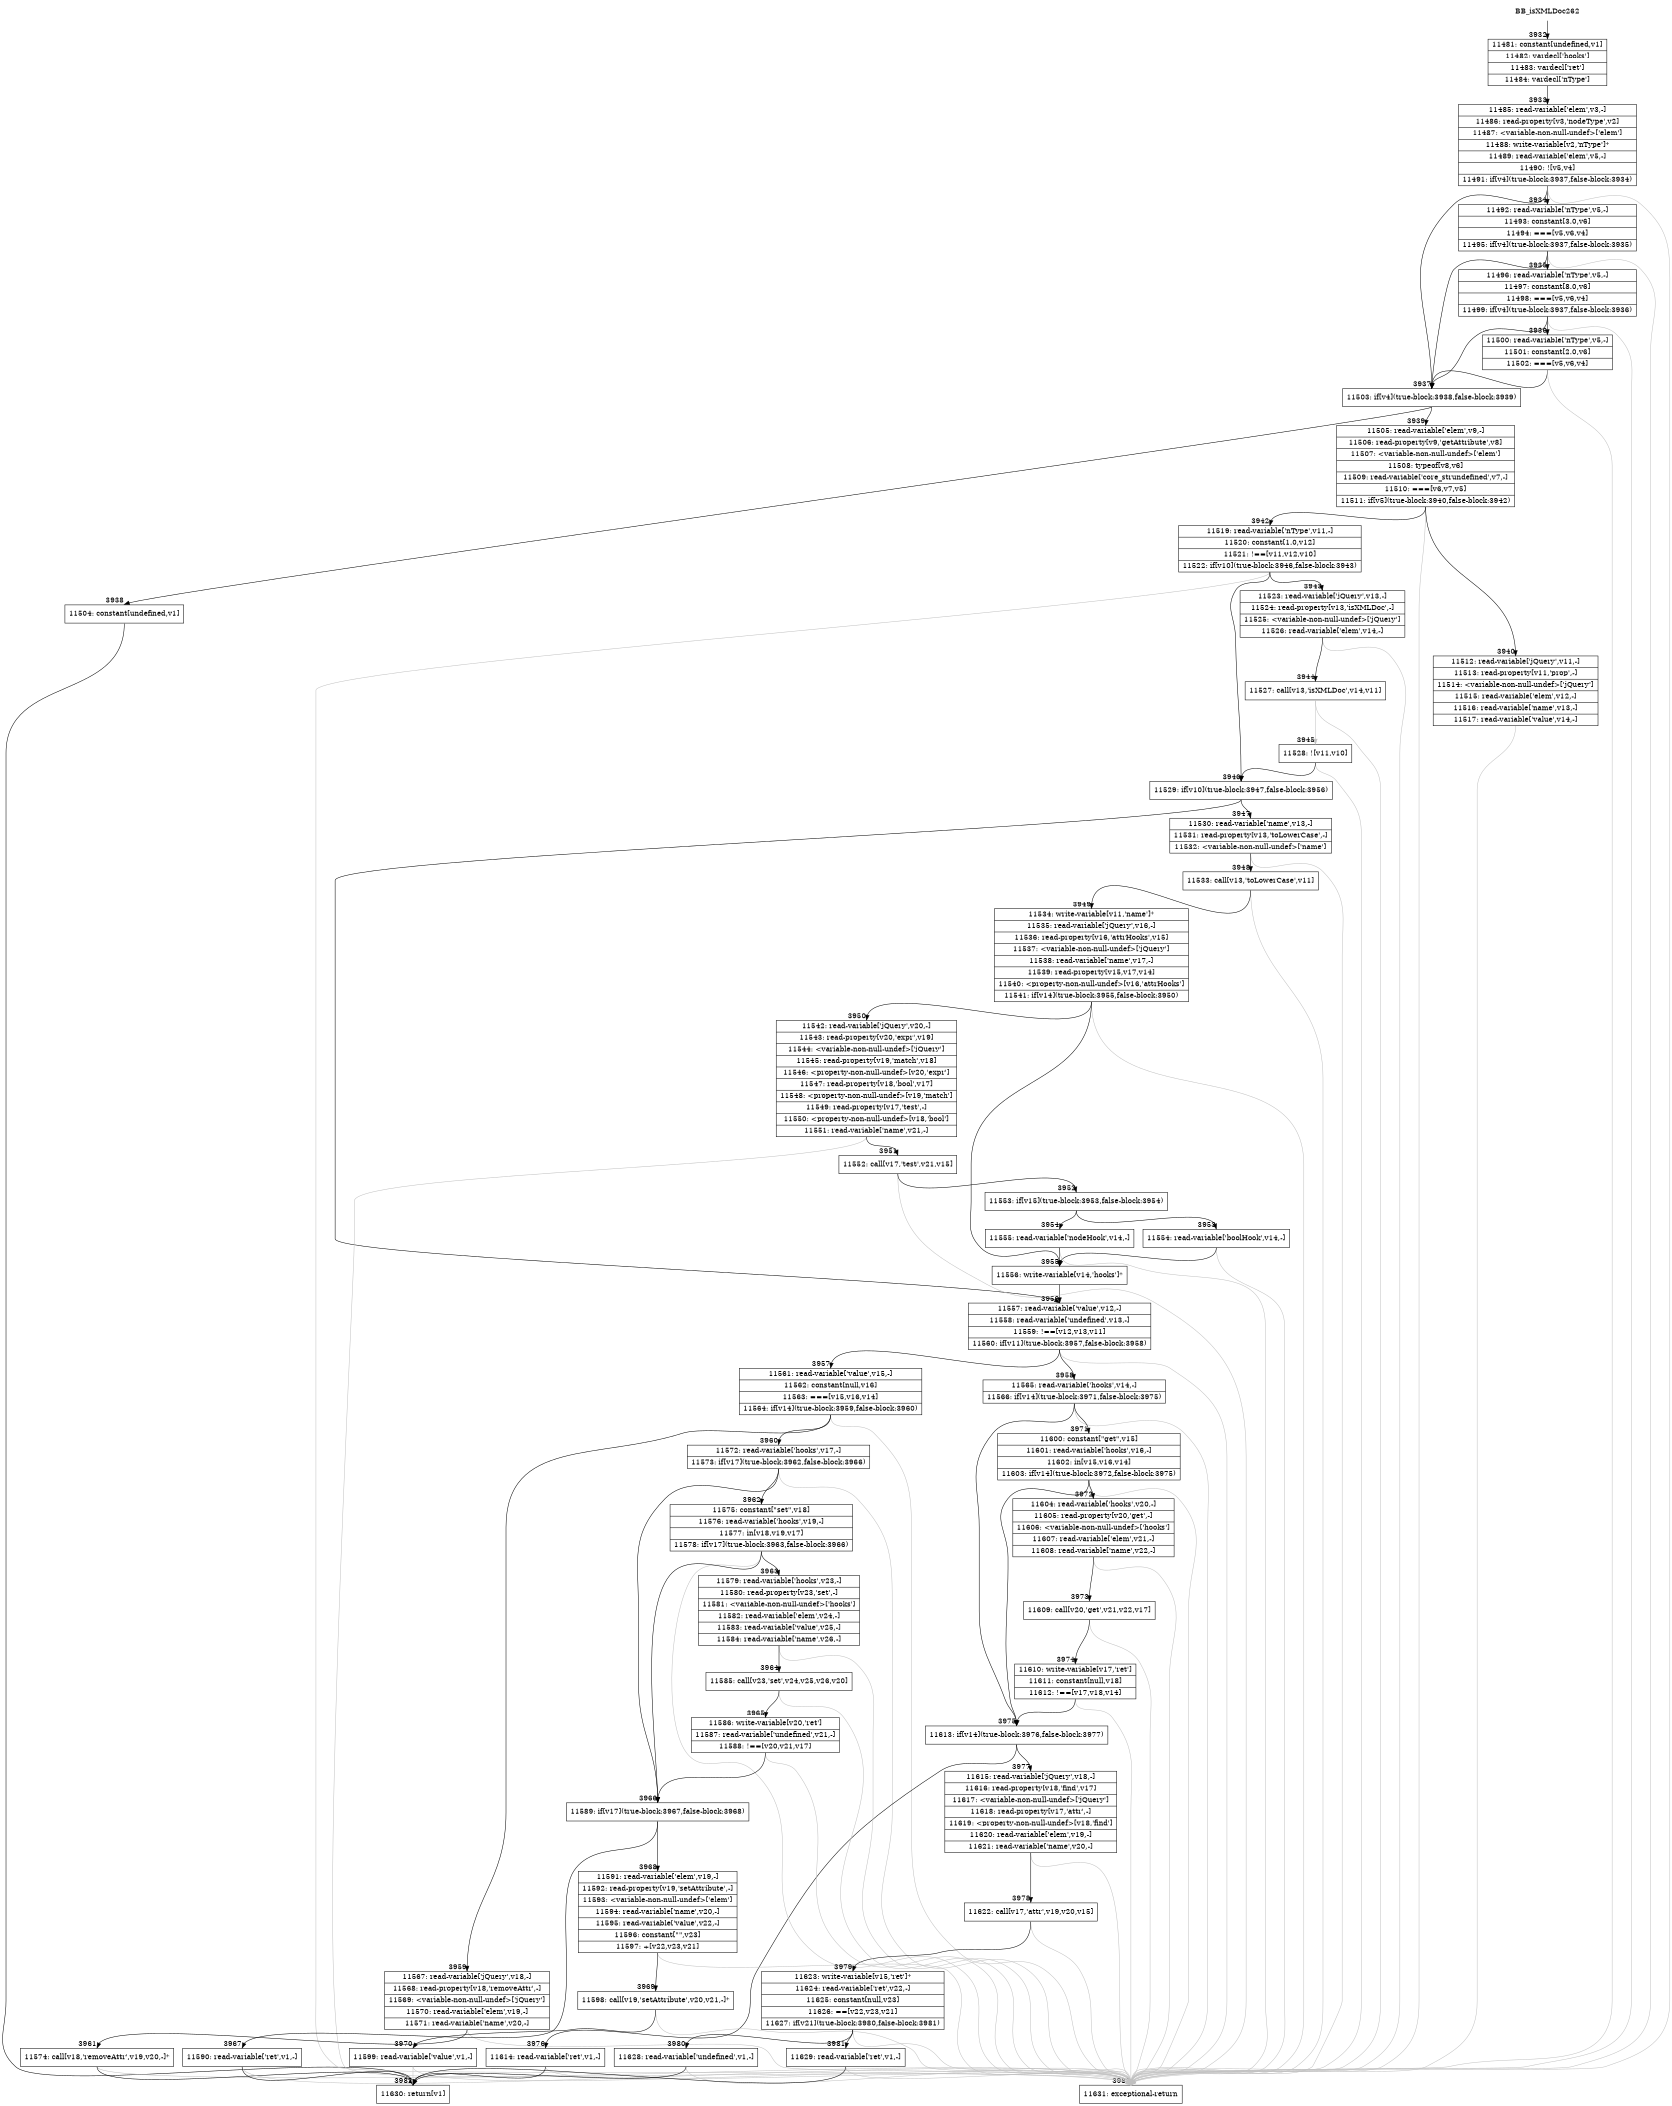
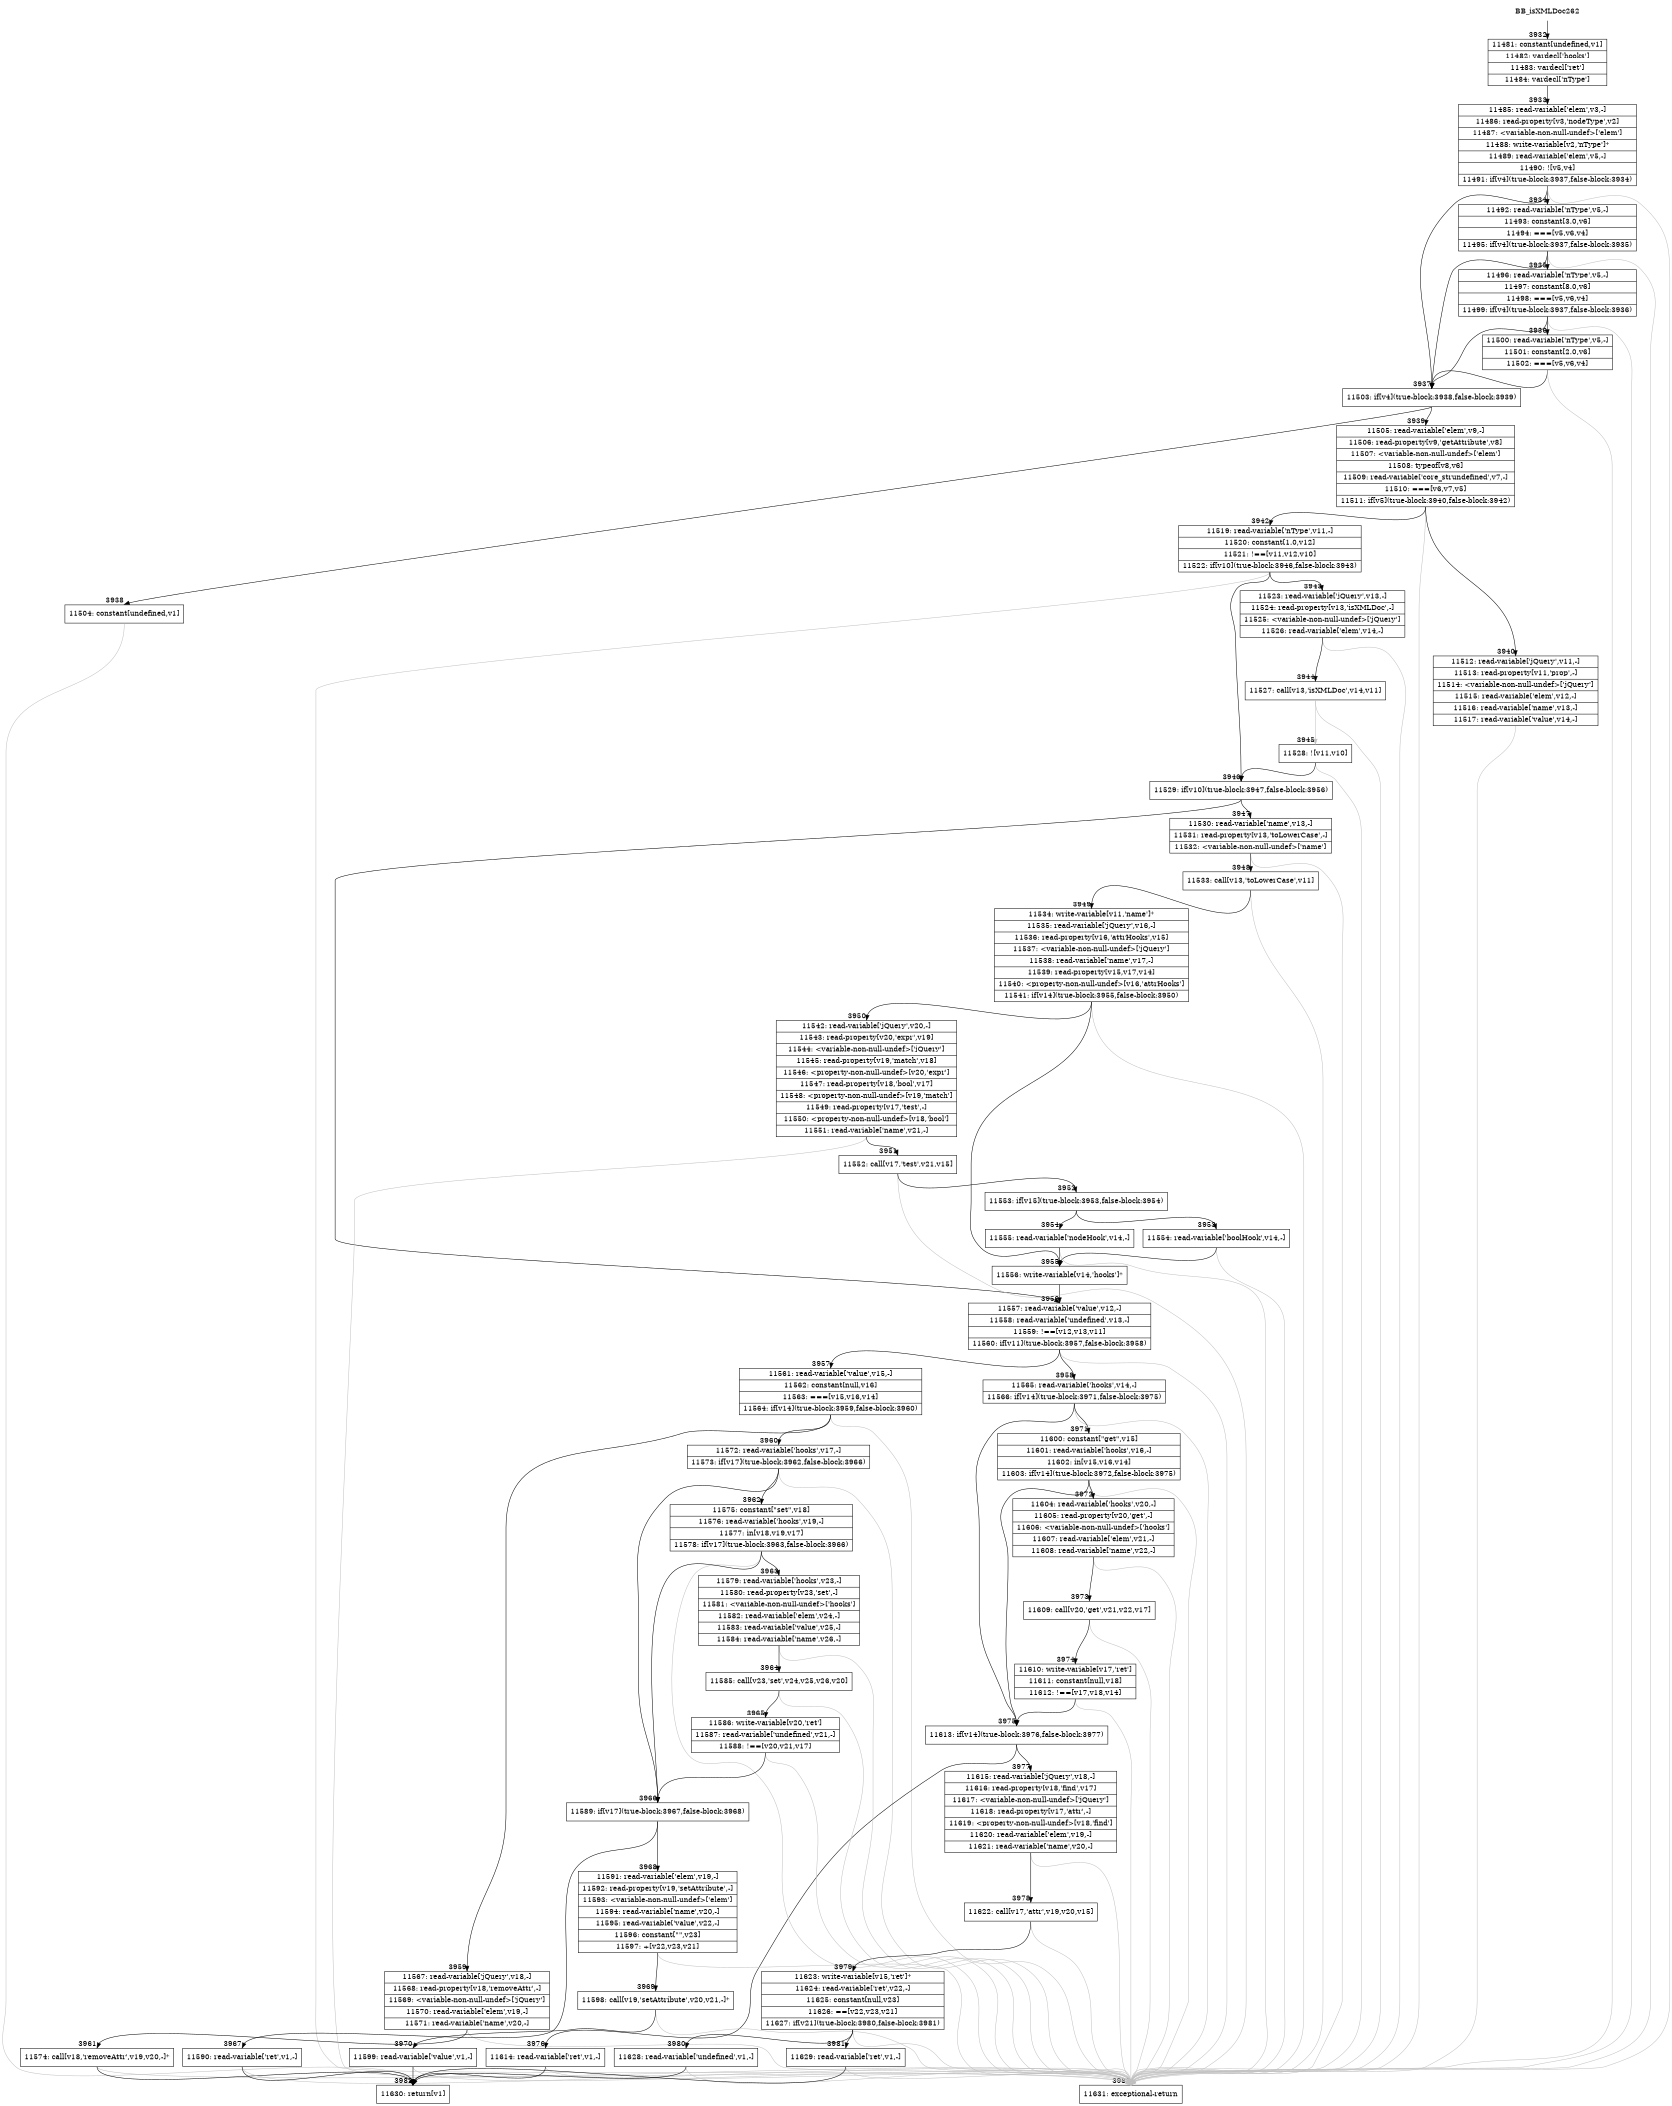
(6, 1517) -> (6, 1517)
(413, 2073) -> (413, 2073)
